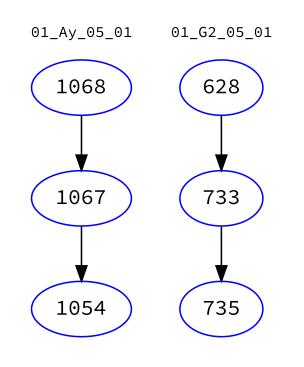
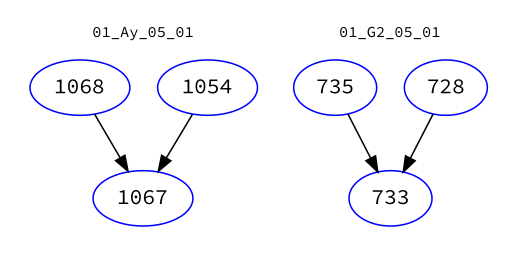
(221, 88) -> (446, 88)
(81, 246) -> (179, 136)
(221, 246) -> (359, 136)
